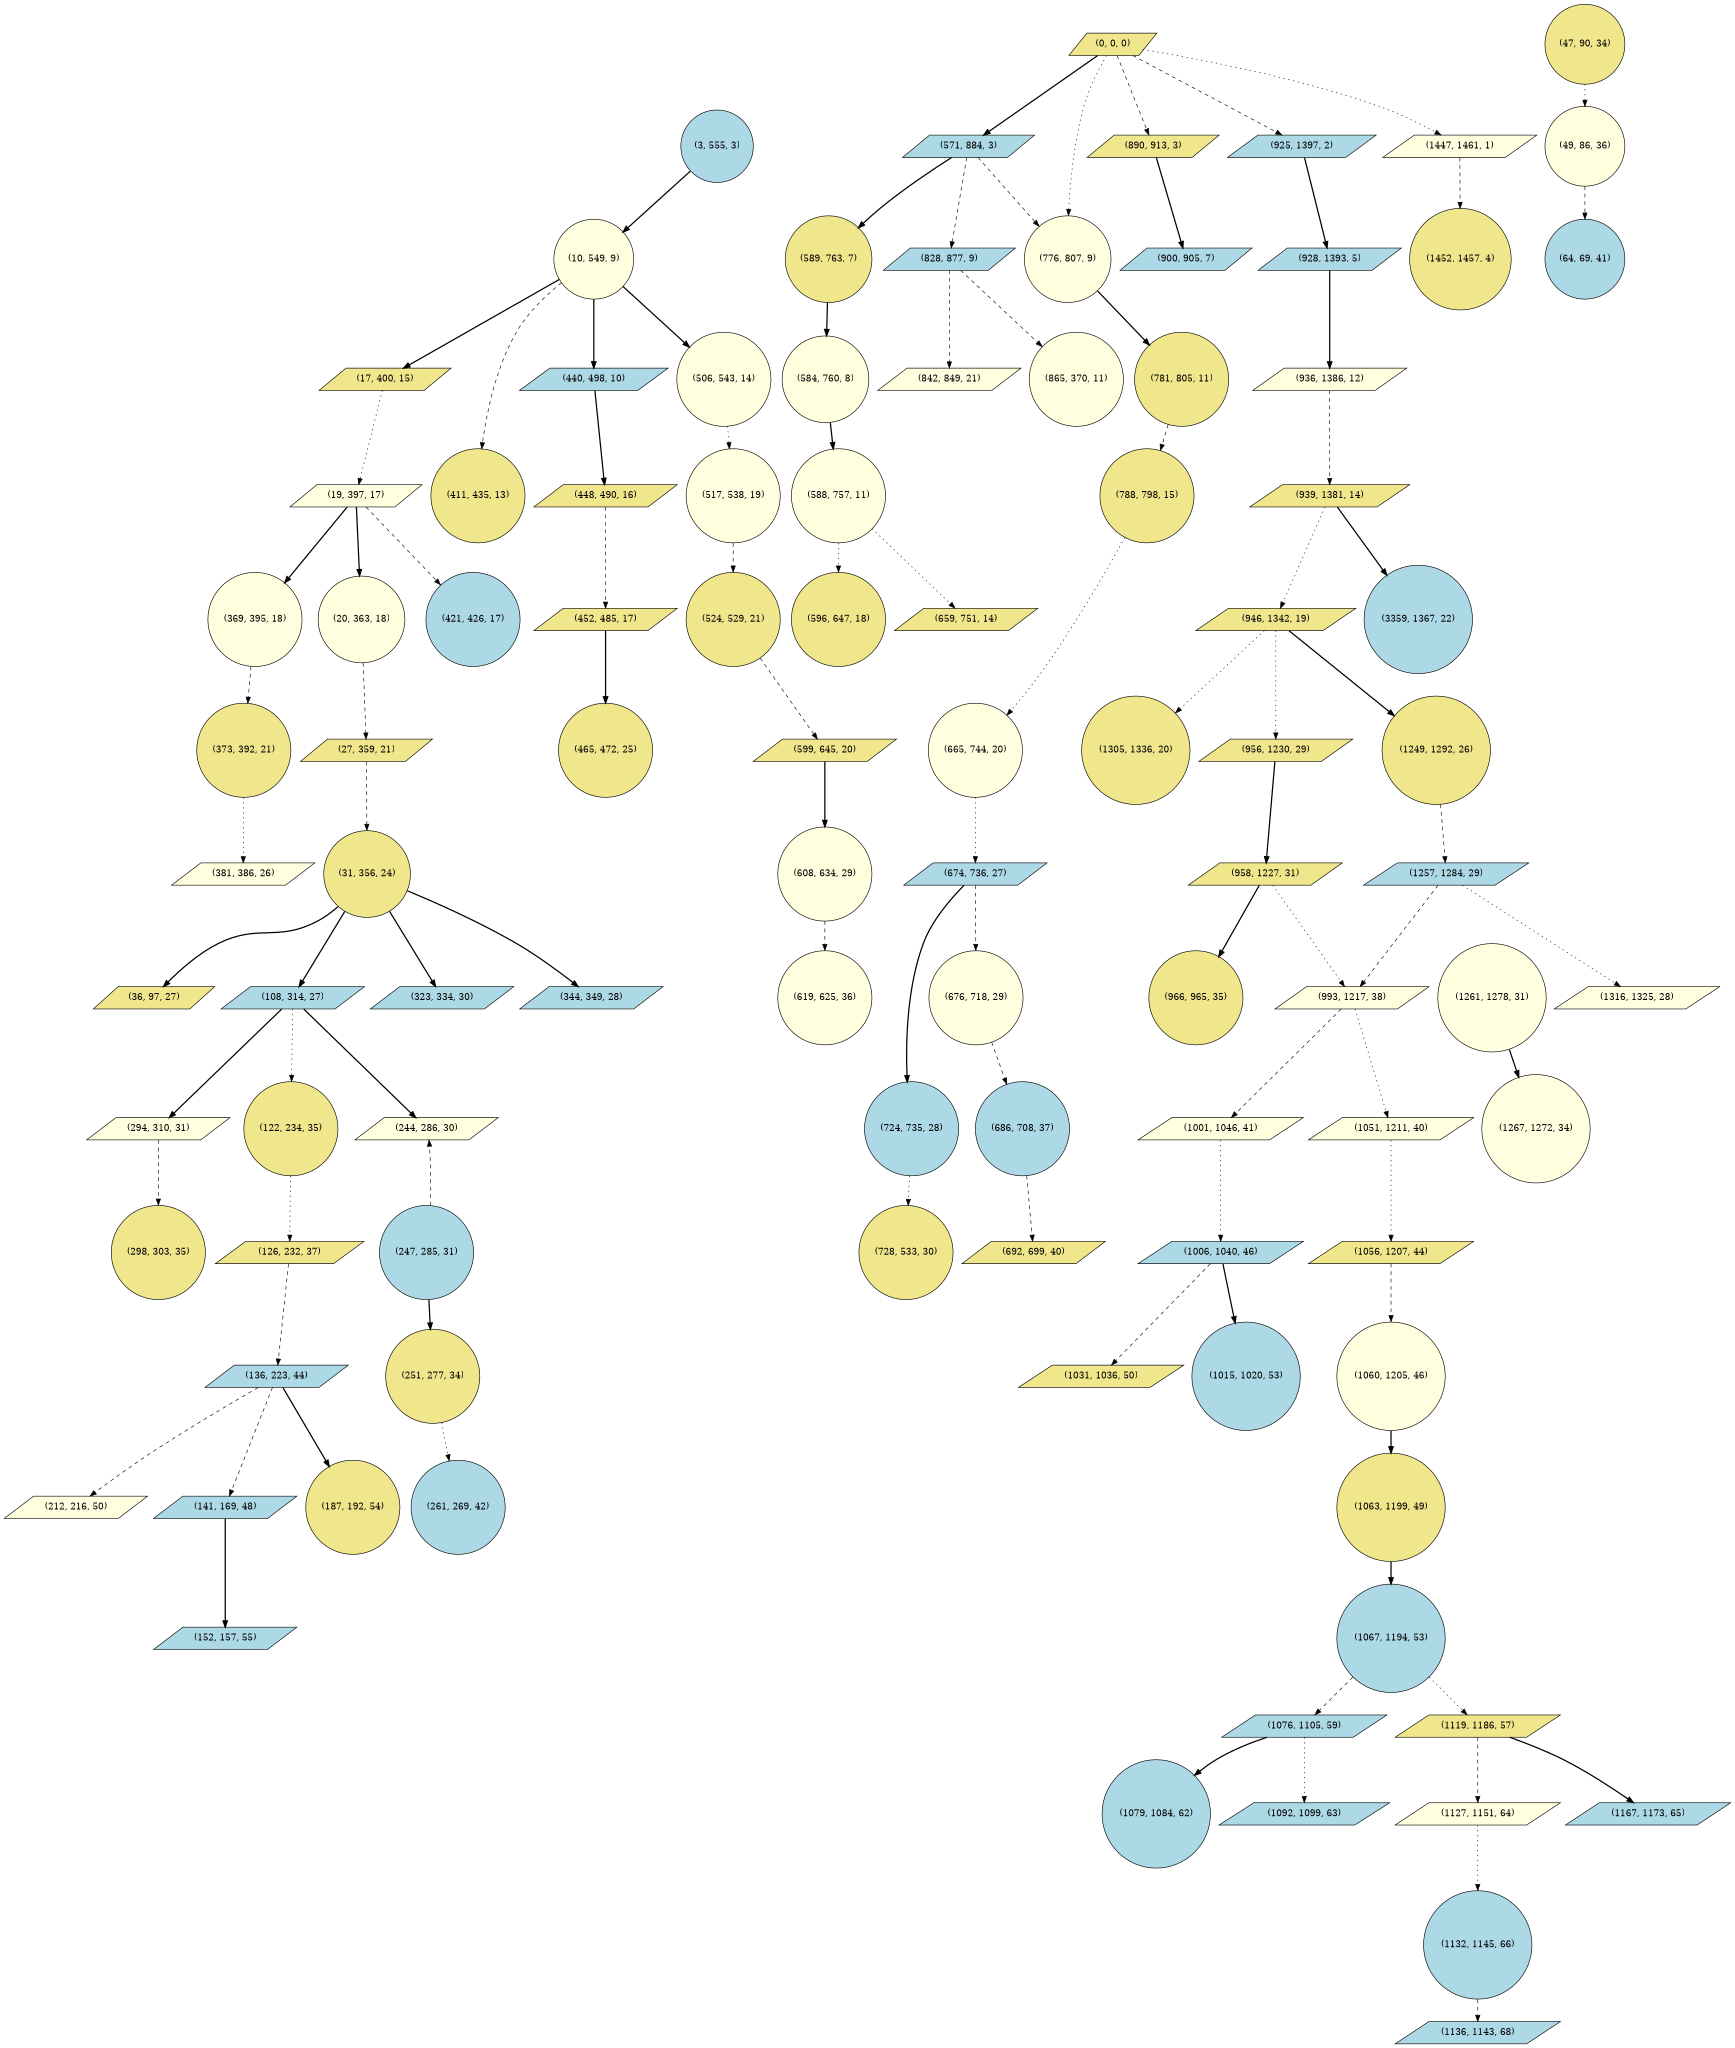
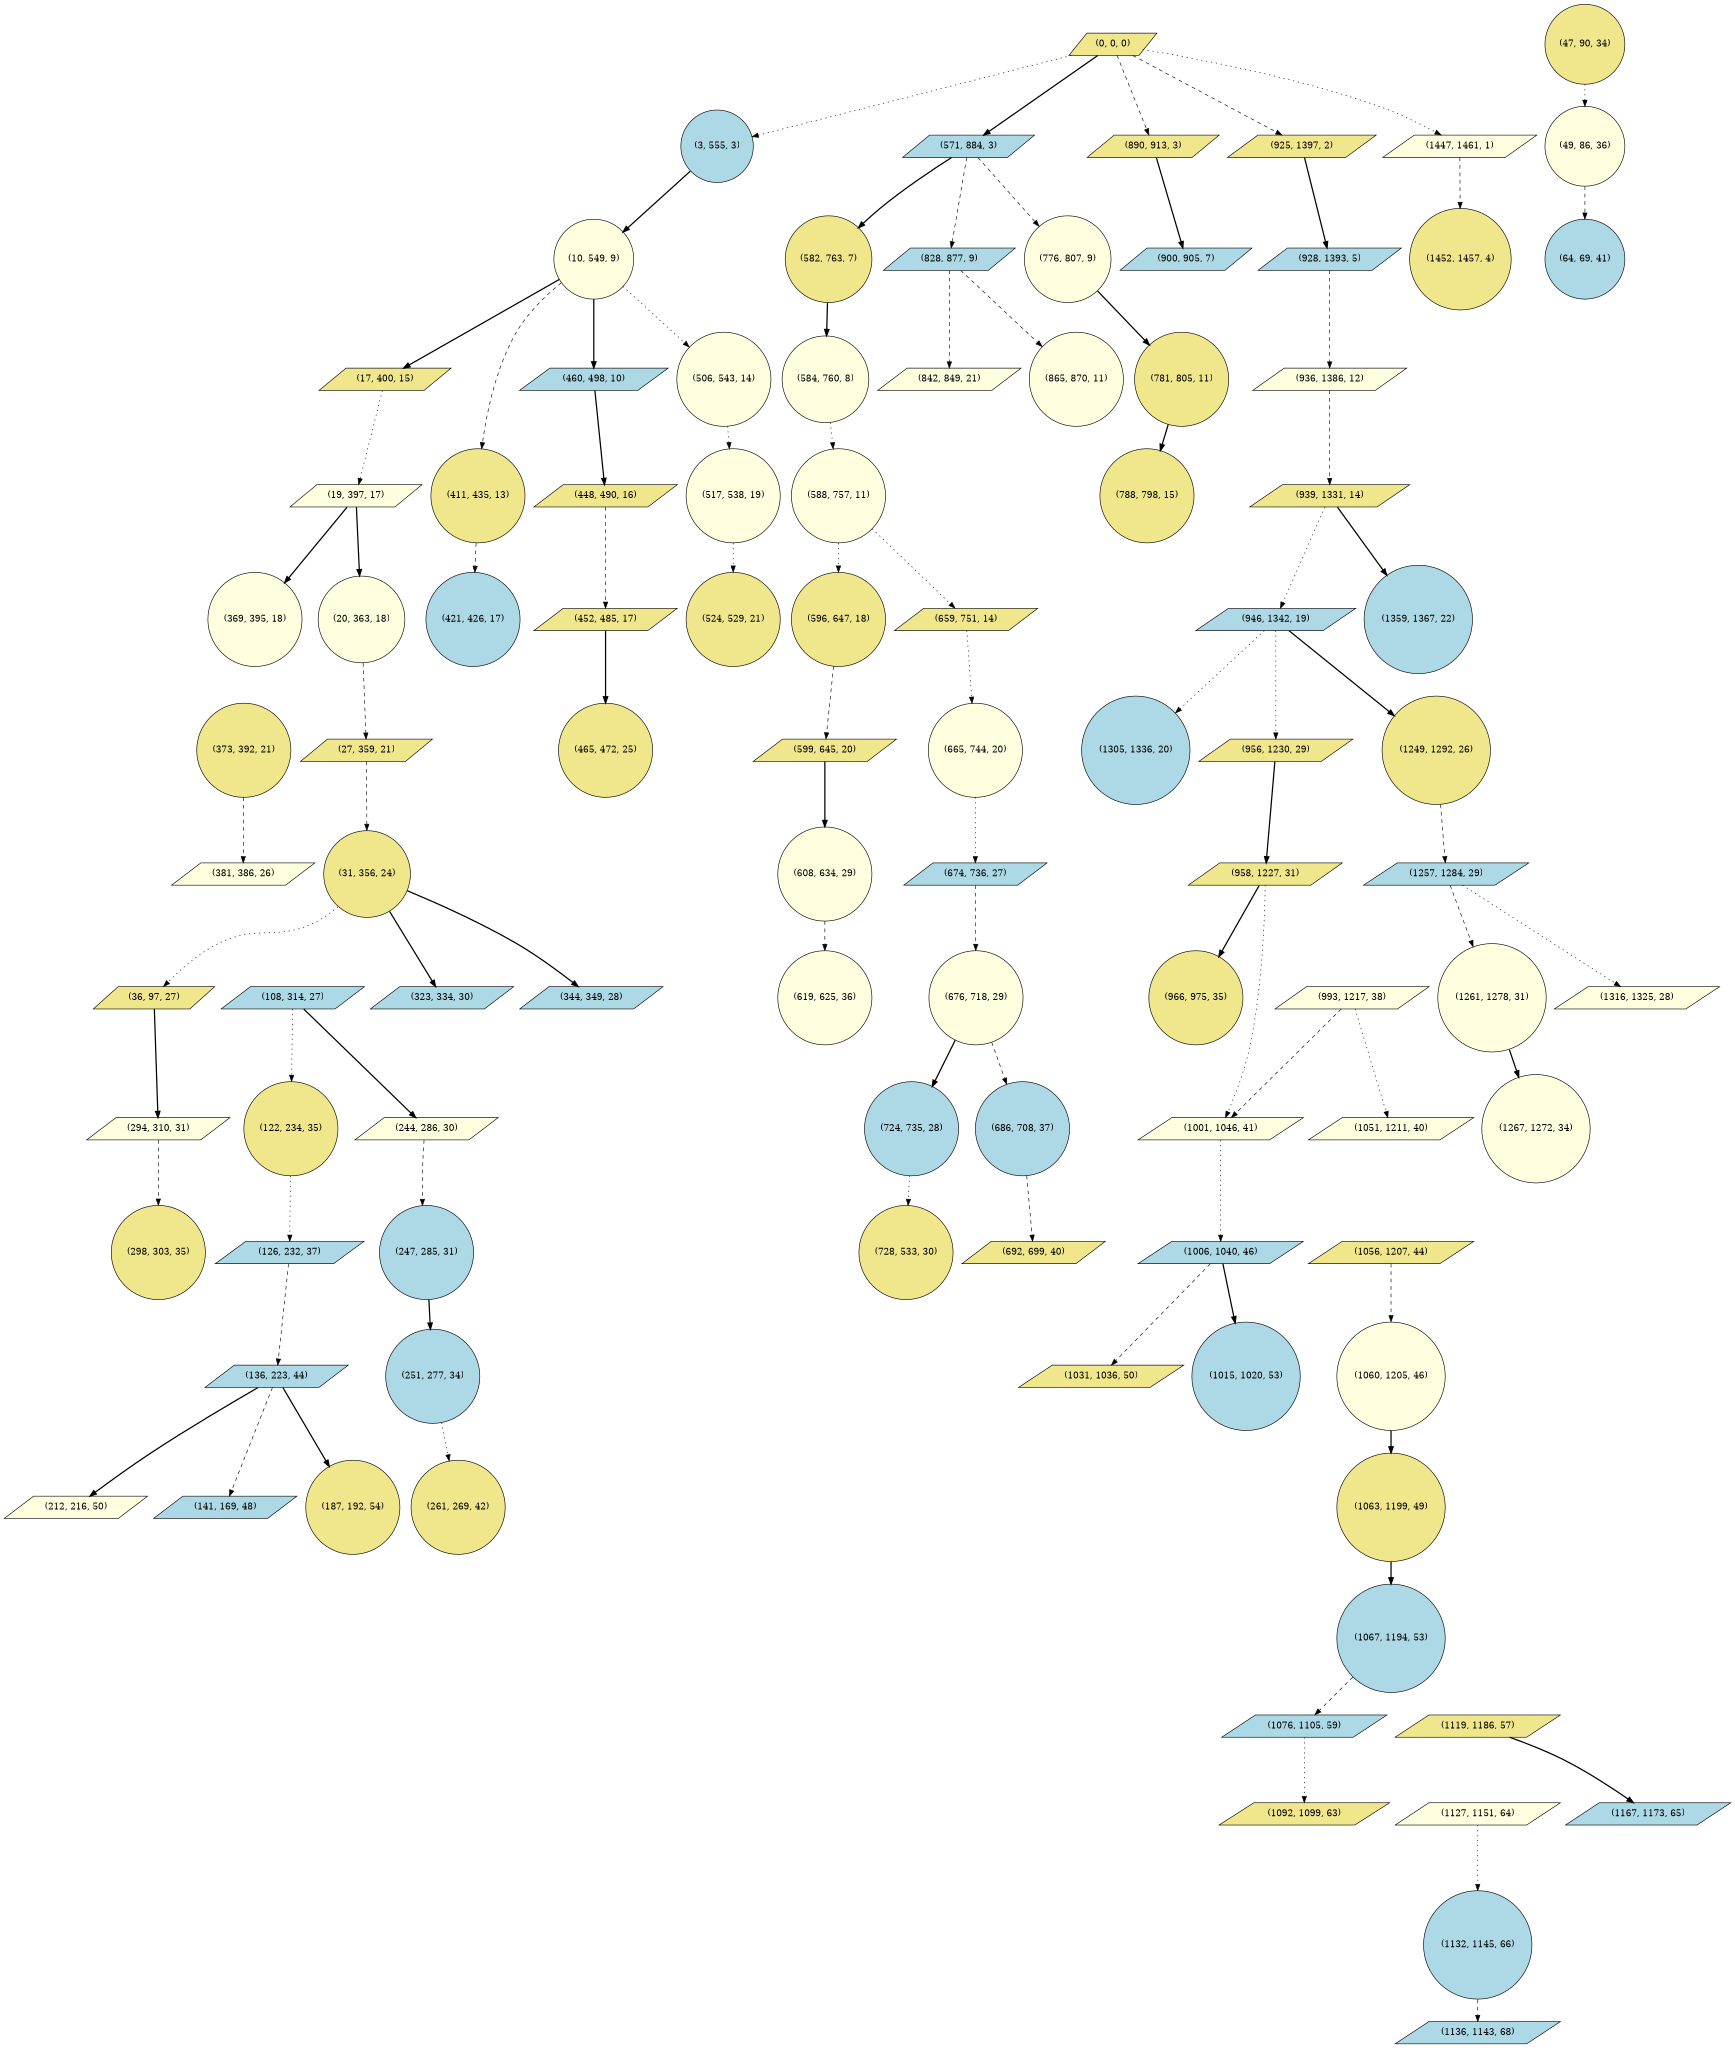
(1078, 130) -> (915, 95)
(1302, 146) -> (1302, 146)
(829, 259) -> (829, 259)
(654, 315) -> (654, 315)
(1330, 316) -> (1330, 316)
(594, 379) -> (594, 379)
(1076, 379) -> (1076, 379)
(831, 433) -> (831, 433)
(1165, 434) -> (1165, 434)
(1330, 496) -> (1330, 496)
(401, 544) -> (476, 555)
(733, 554) -> (733, 554)
(1276, 619) -> (1276, 619)
(1418, 619) -> (1418, 619)
(1072, 627) -> (969, 664)
(250, 682) -> none
(787, 696) -> (830, 699)
(1136, 750) -> (1136, 750)
(243, 827) -> (243, 827)
(1307, 933) -> (1257, 1000)
(1401, 933) -> (1461, 913)
(249, 934) -> (249, 934)
(324, 946) -> none
(915, 973) -> (945, 1060)
(1196, 998) -> (1196, 998)
(228, 1061) -> (156, 1060)
(431, 1176) -> (423, 1170)
(1391, 1188) -> none
(290, 1253) -> (290, 1253)
(433, 1376) -> (433, 1376)
(175, 1437) -> (175, 1437)
(458, 1507) -> (458, 1507)
(225, 1638) -> none
(1446, 1694) -> none
(1478, 1767) -> none
(1156, 1814) -> none
(1304, 1814) -> (1304, 1814)
